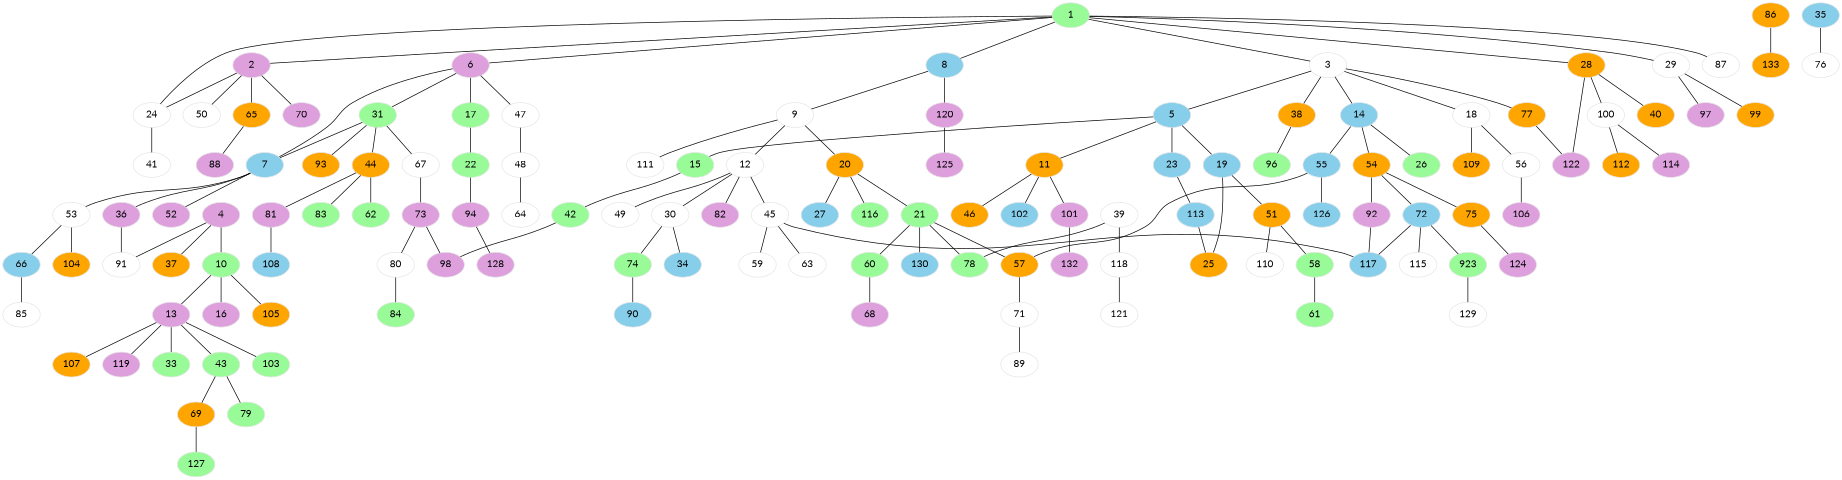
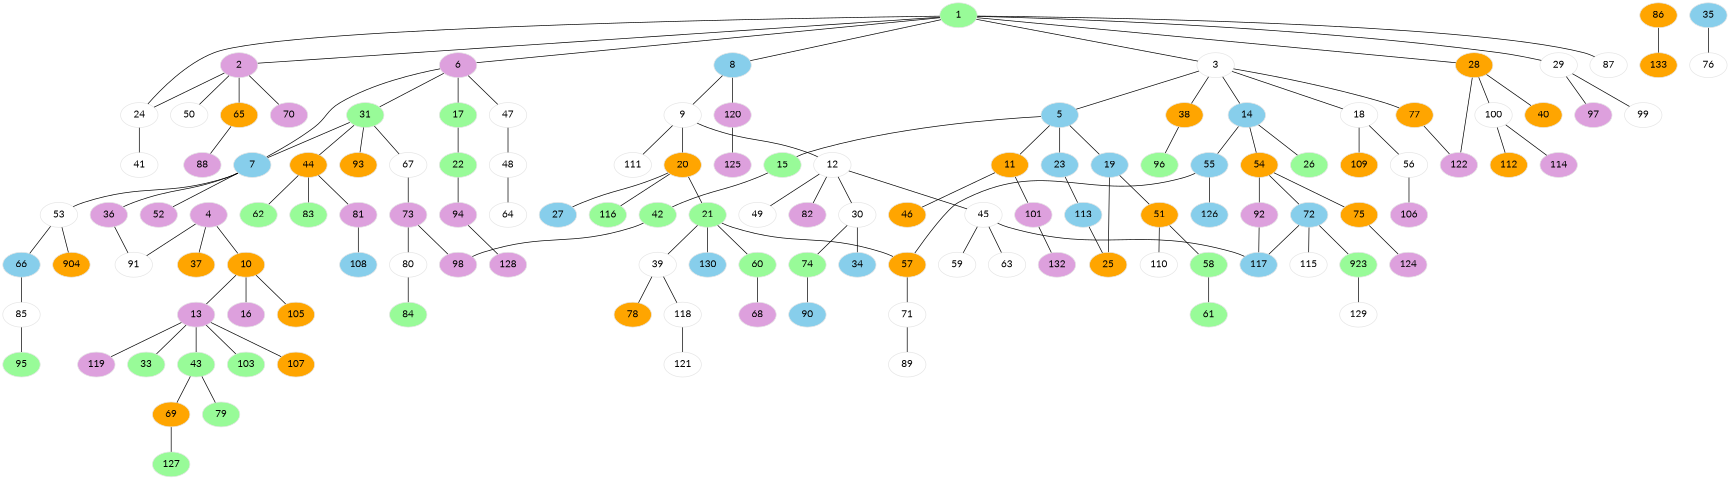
(1756, 115) -> (1643, 115)
(1019, 215) -> none
(945, 240) -> (683, 240)
(71, 265) -> (71, 265)
(221, 265) -> (246, 265)
(970, 265) -> (633, 315)
none -> (21, 365)
